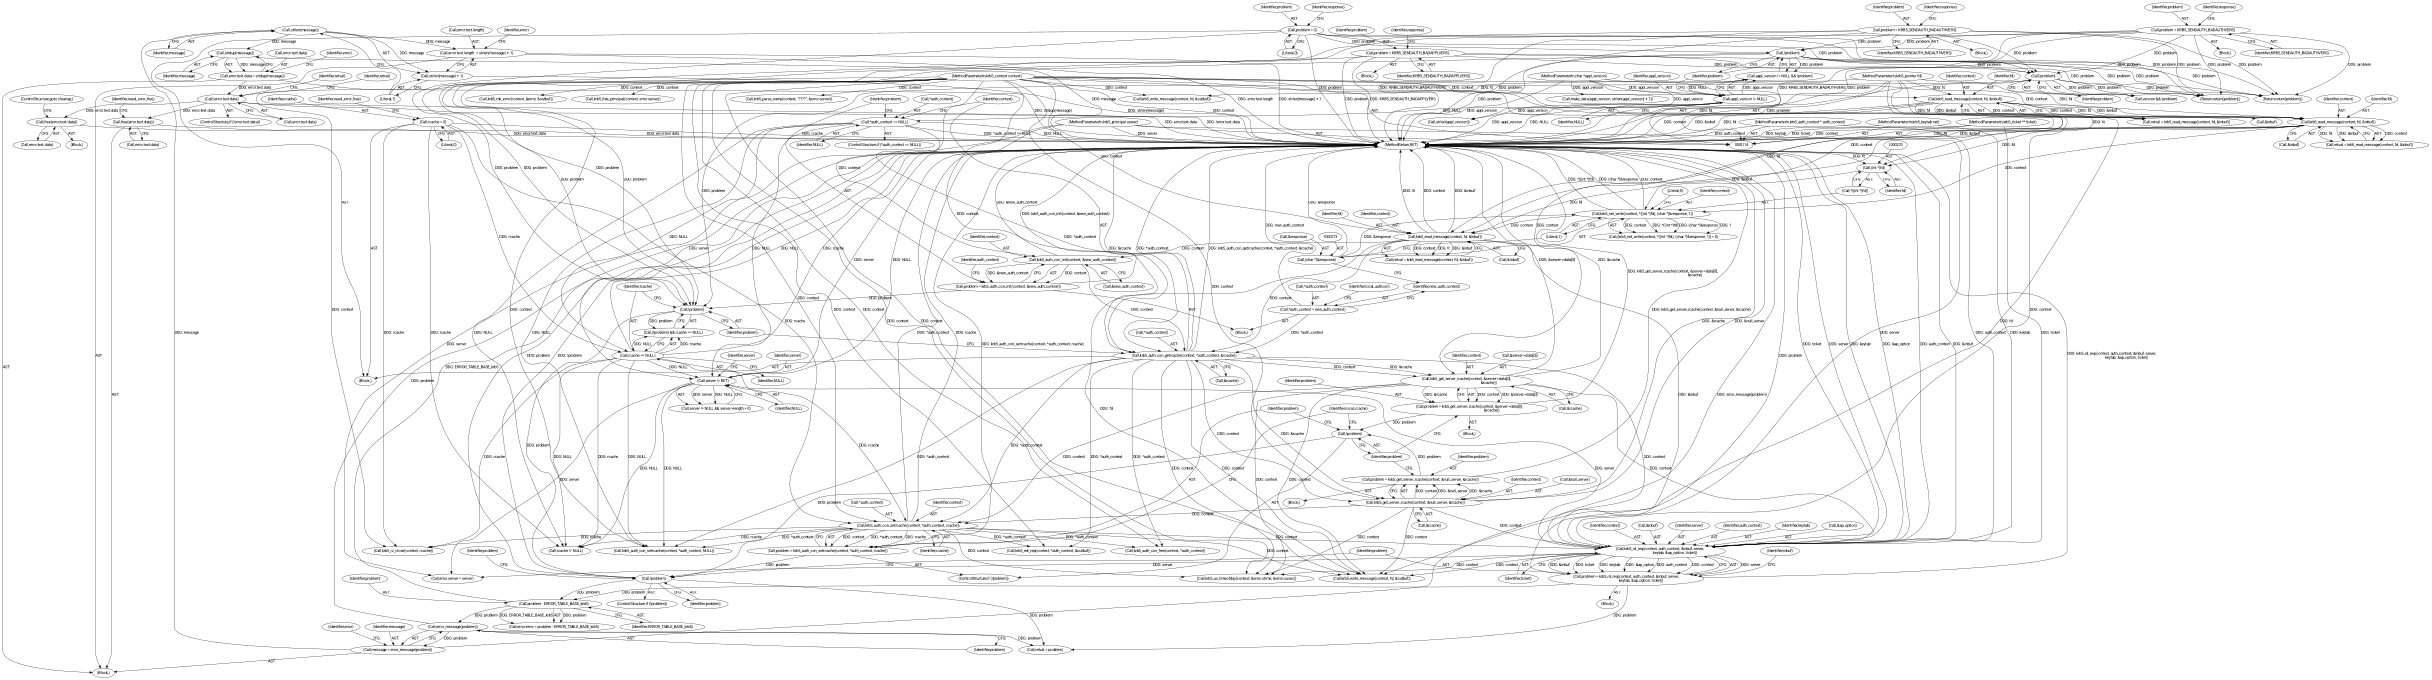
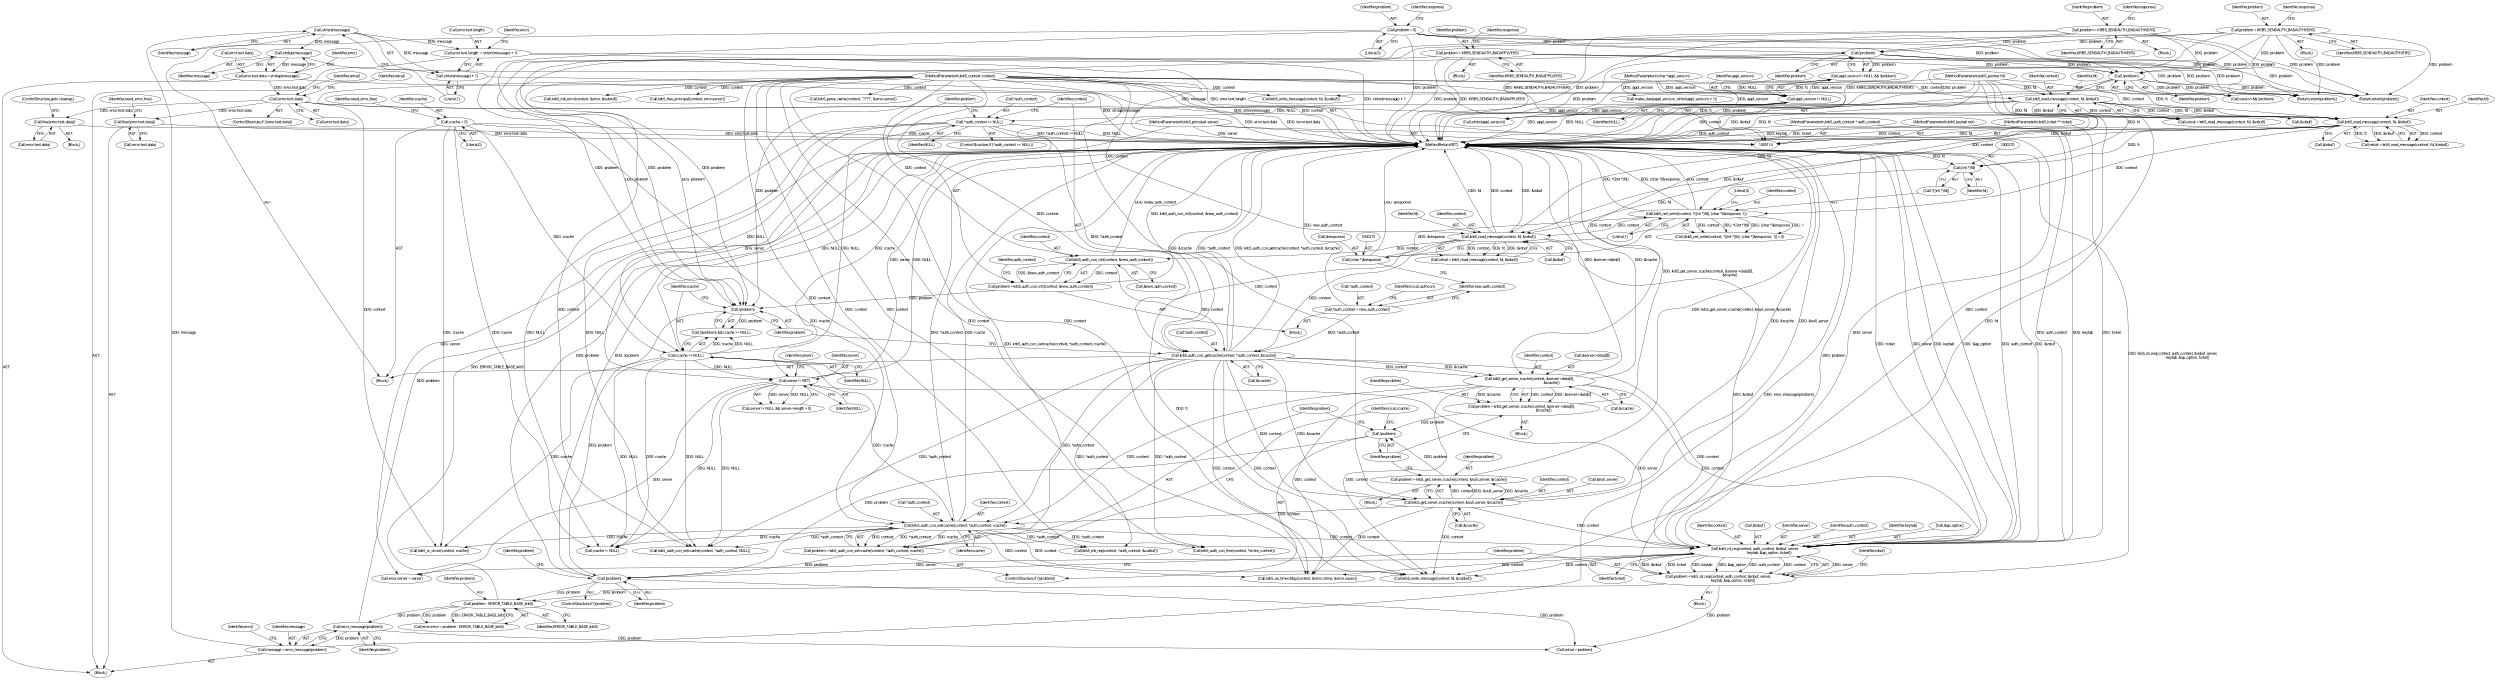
(1165, 551) -> (1234, 551)
none -> (503, 620)
